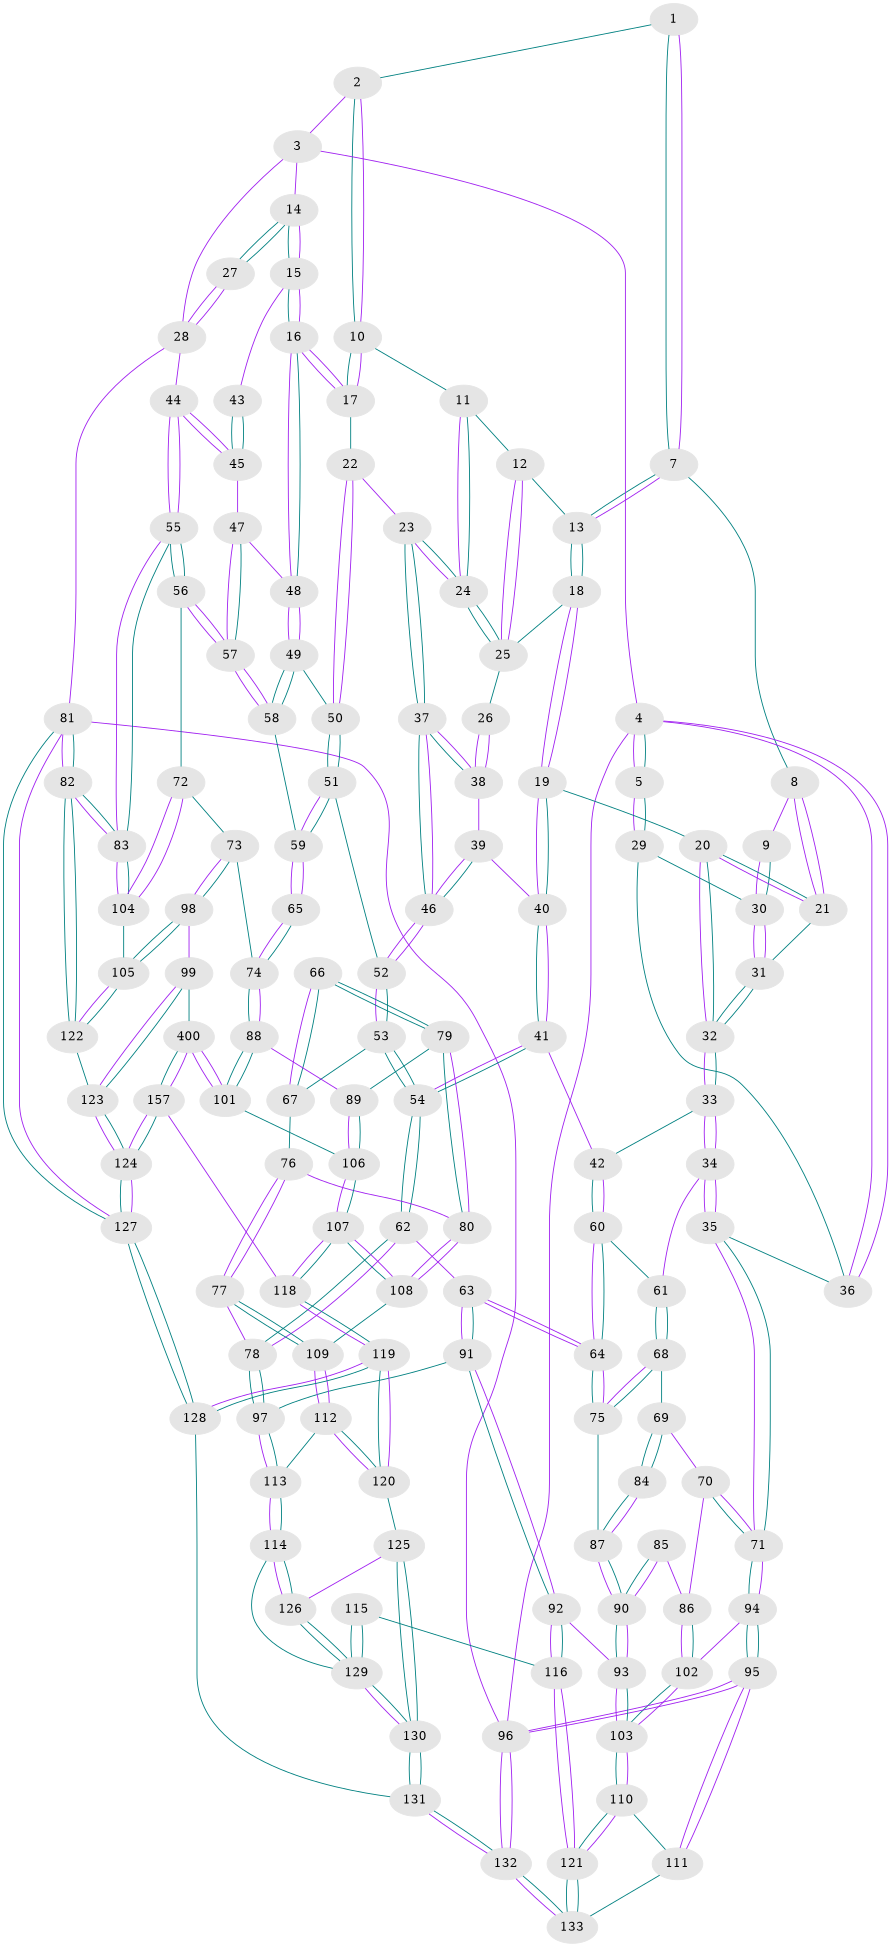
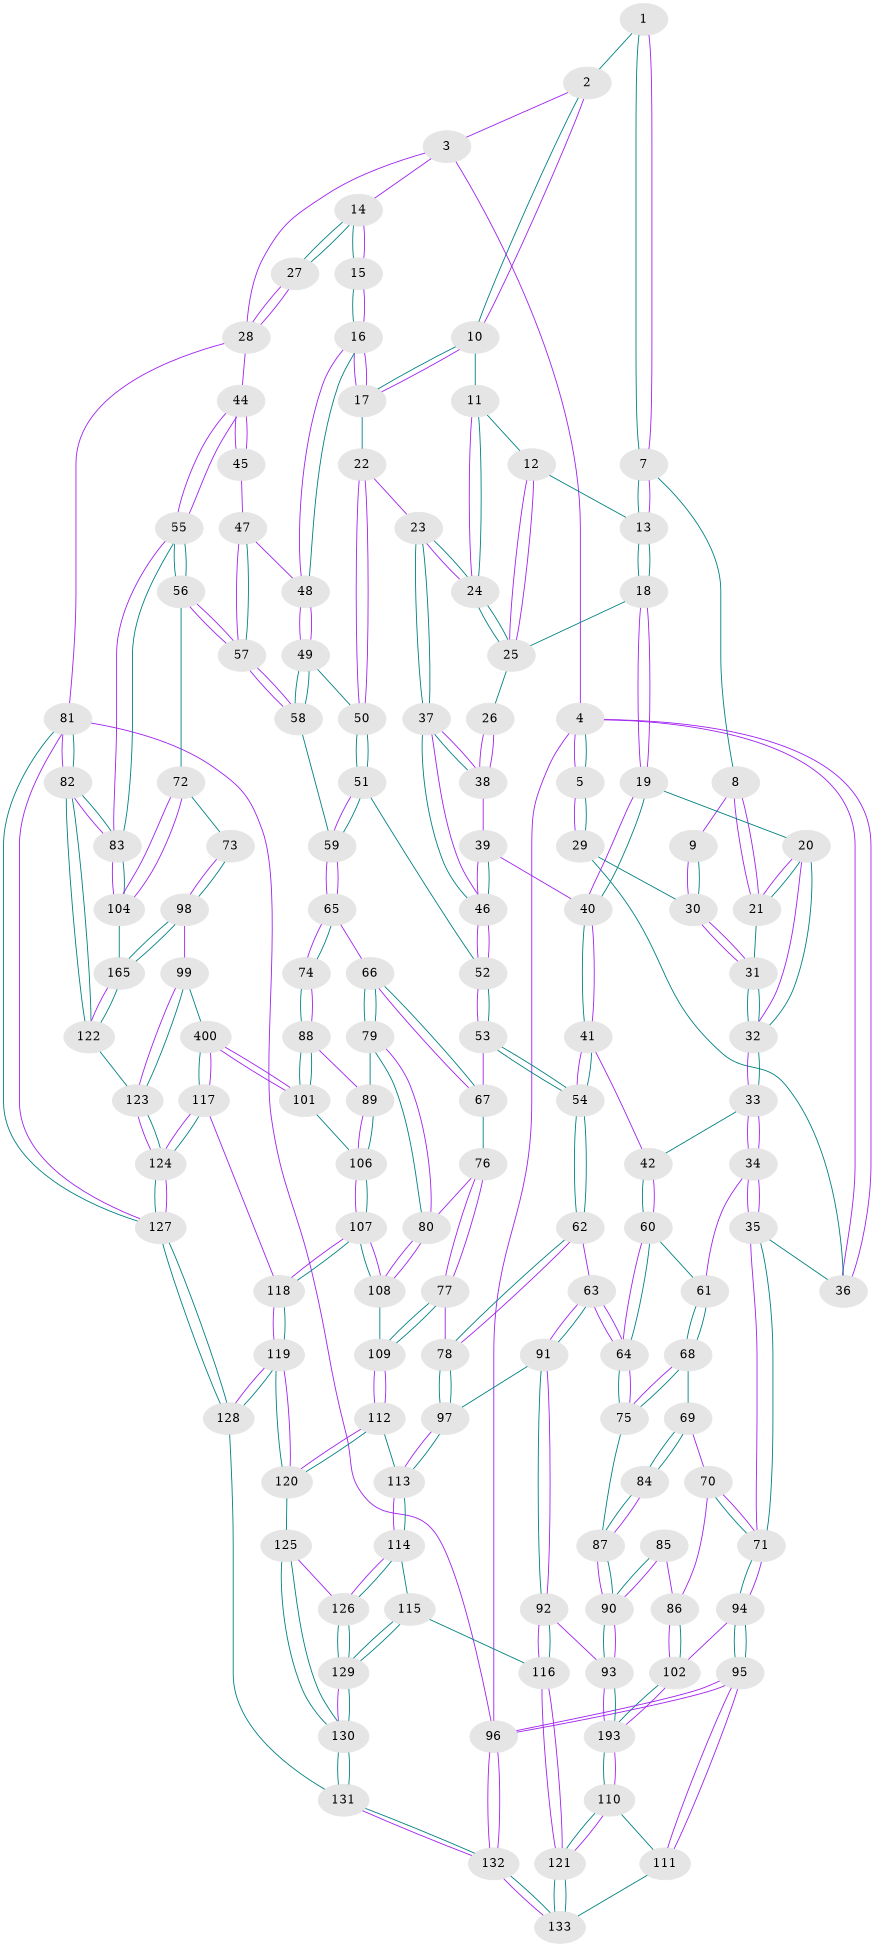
(238, 401) -> none
(245, 910) -> none
none -> (351, 942)
(124, 973) -> (119, 973)
(336, 1069) -> (483, 1069)
(159, 1101) -> (204, 1101)
(263, 1634) -> (405, 1577)
(622, 1737) -> (610, 1737)
